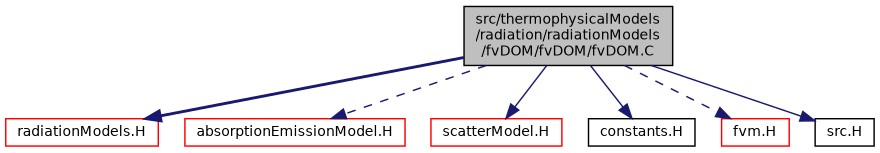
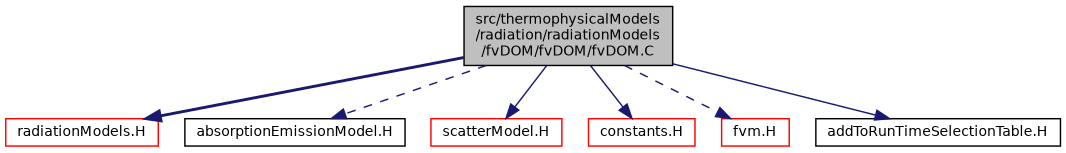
(295, 132) -> (295, 132)
(642, 132) -> (642, 132)
(845, 132) -> (938, 132)
